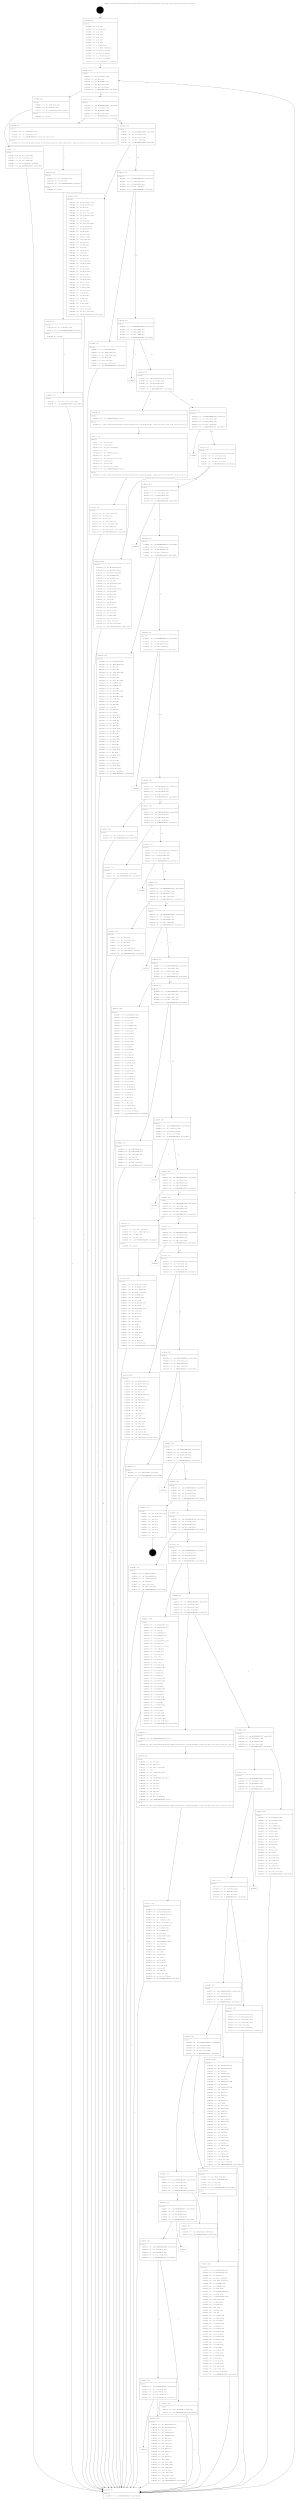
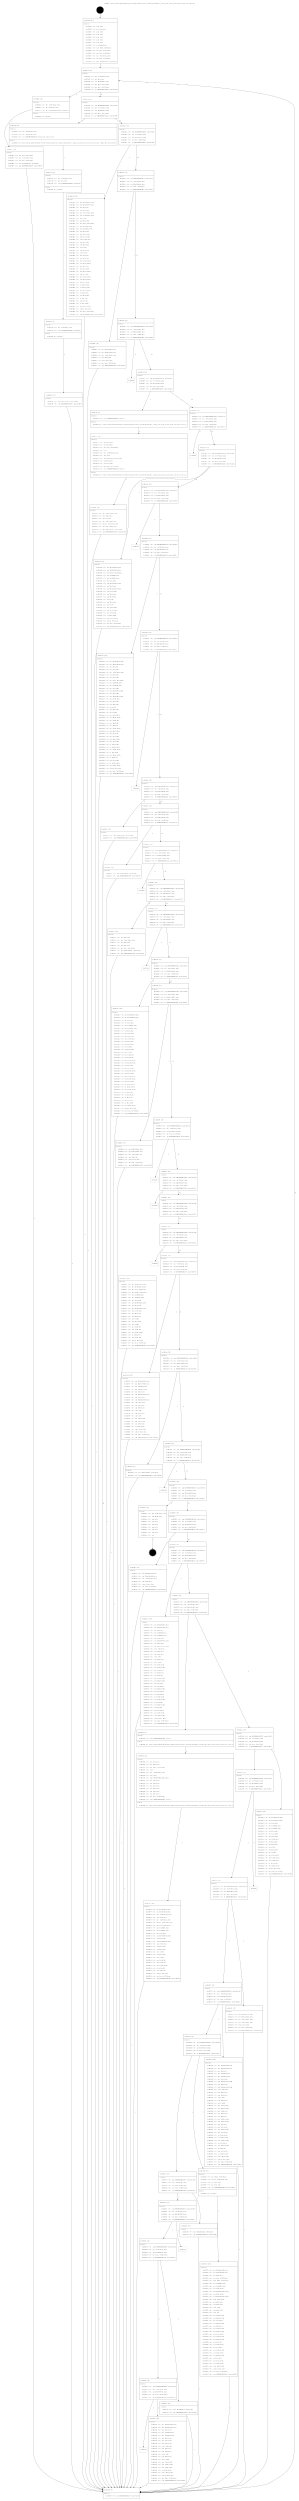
(139, 1235) -> none
